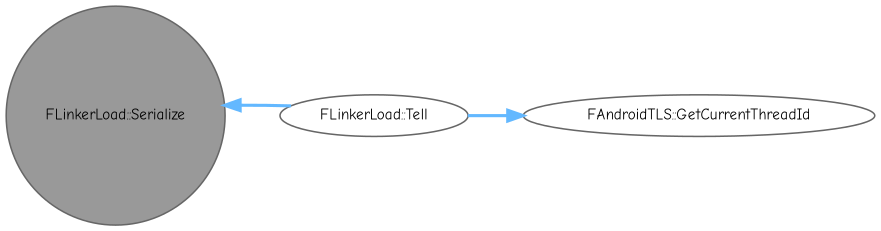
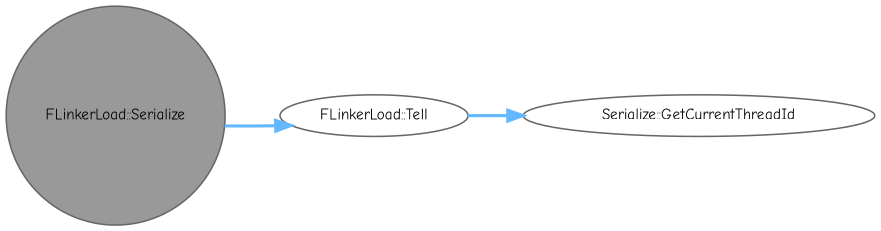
(266, 105) -> (250, 126)
(699, 116) -> (699, 116)
